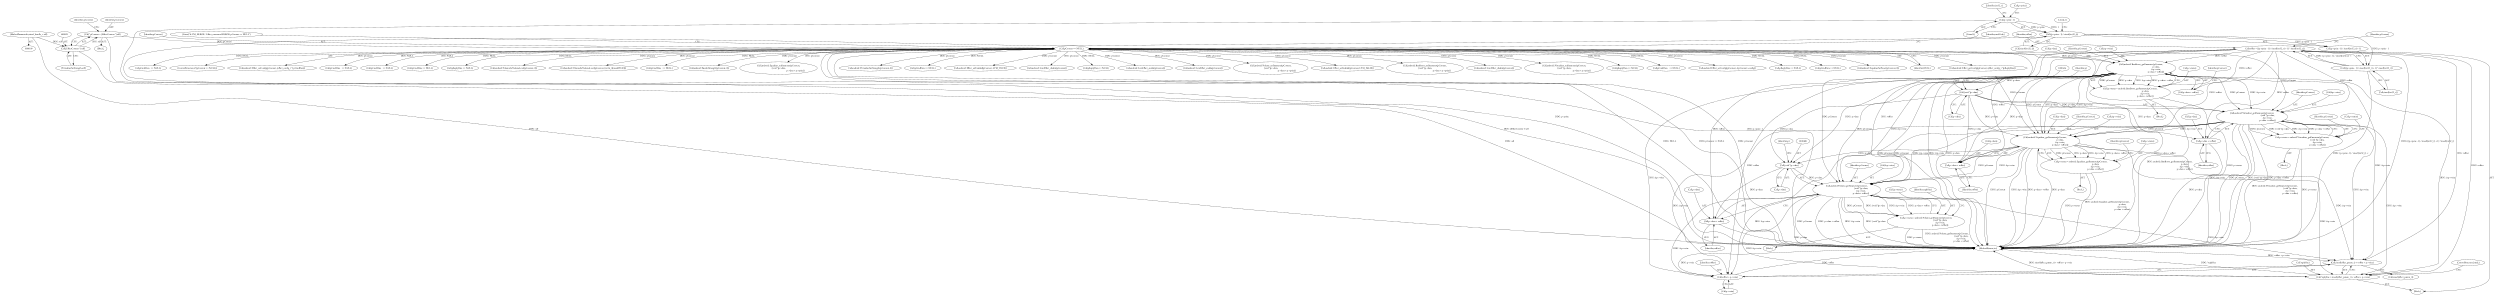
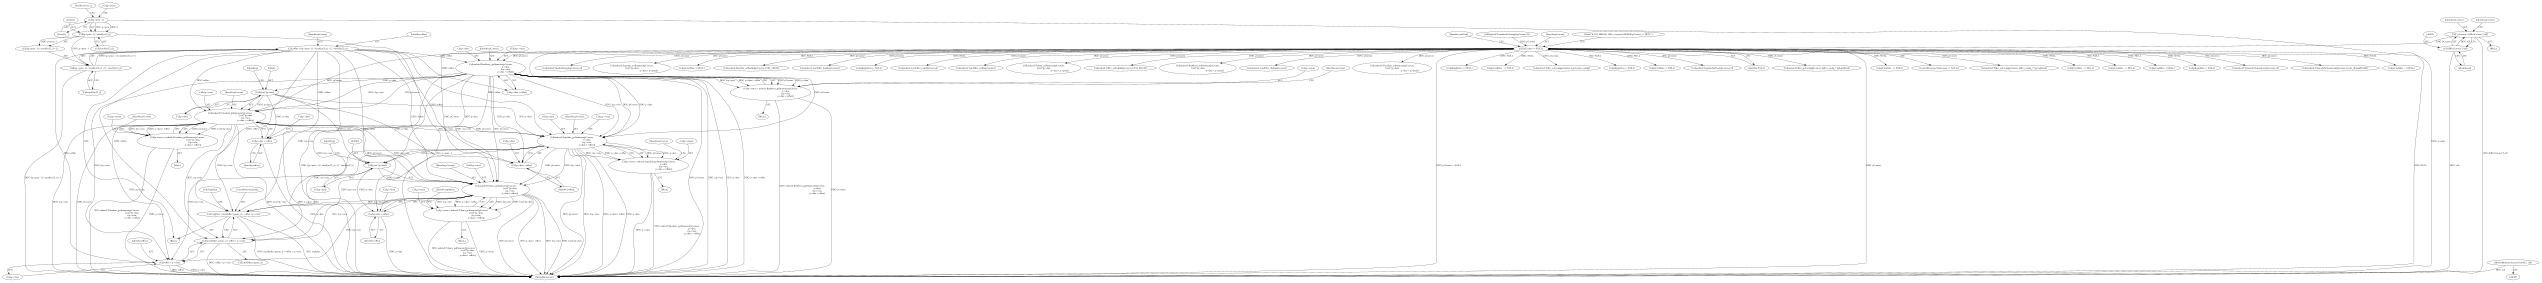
(50, 42) -> none
(968, 52) -> (1518, 41)
(73, 68) -> (2465, 68)
(980, 68) -> (751, 68)
(2165, 252) -> (327, 274)
